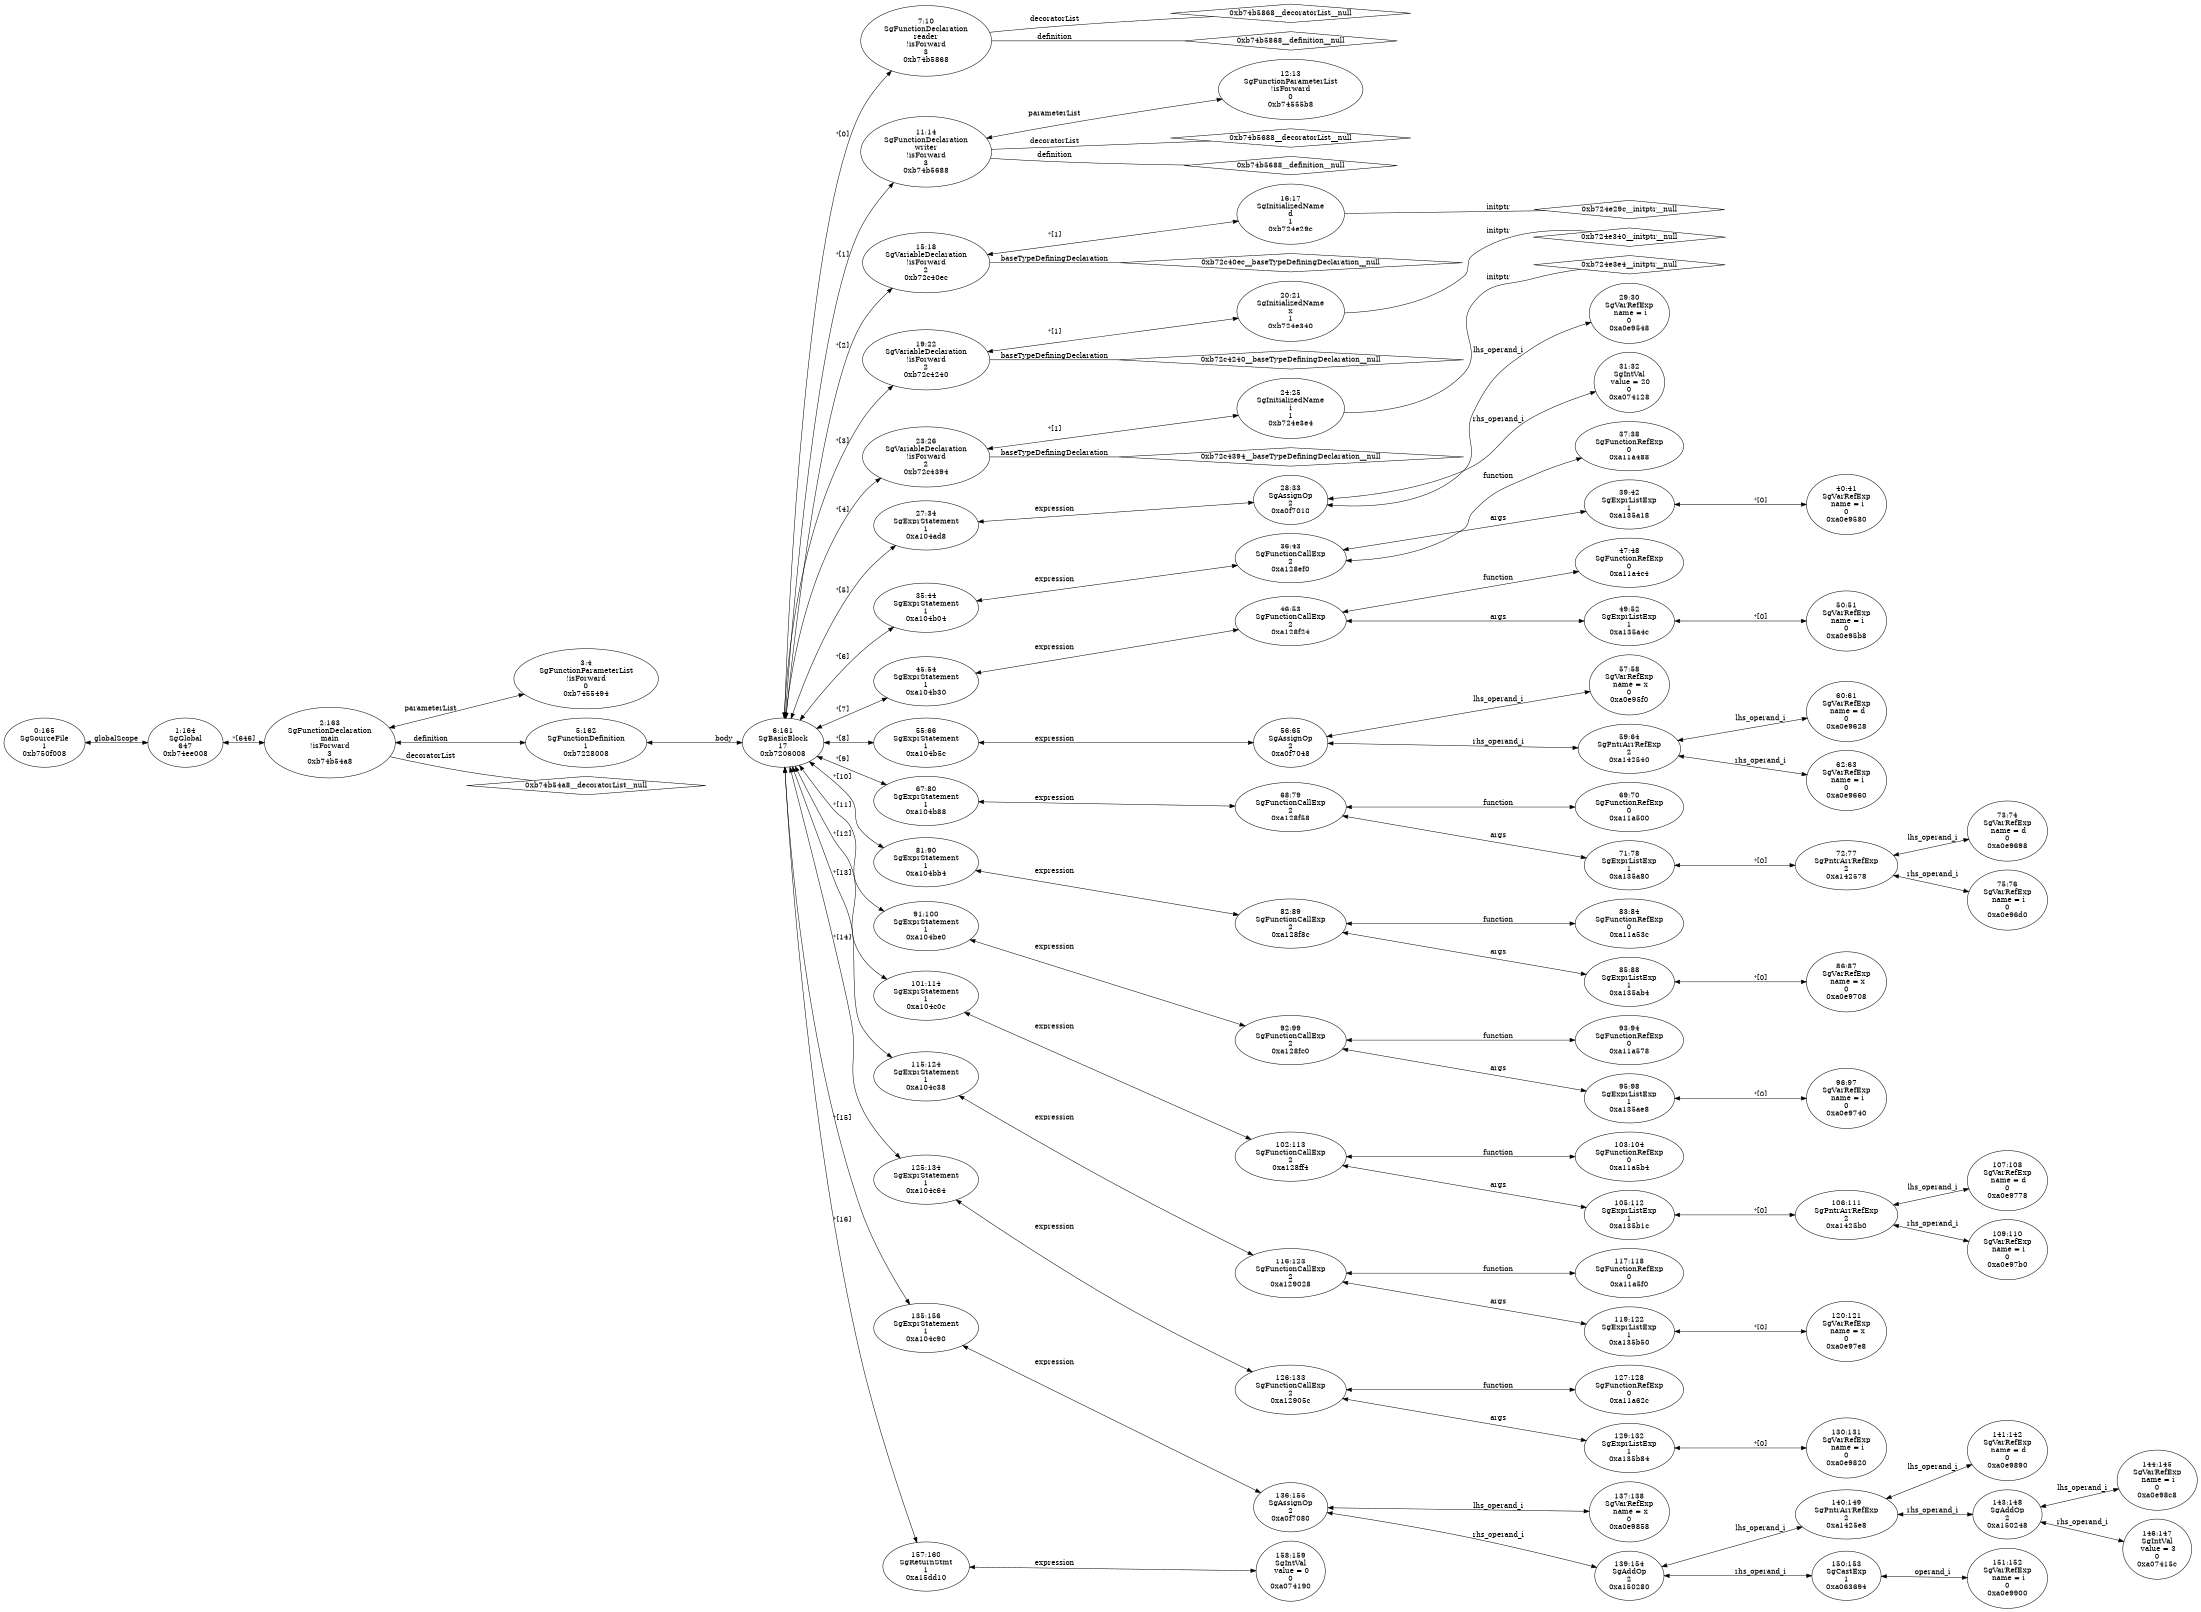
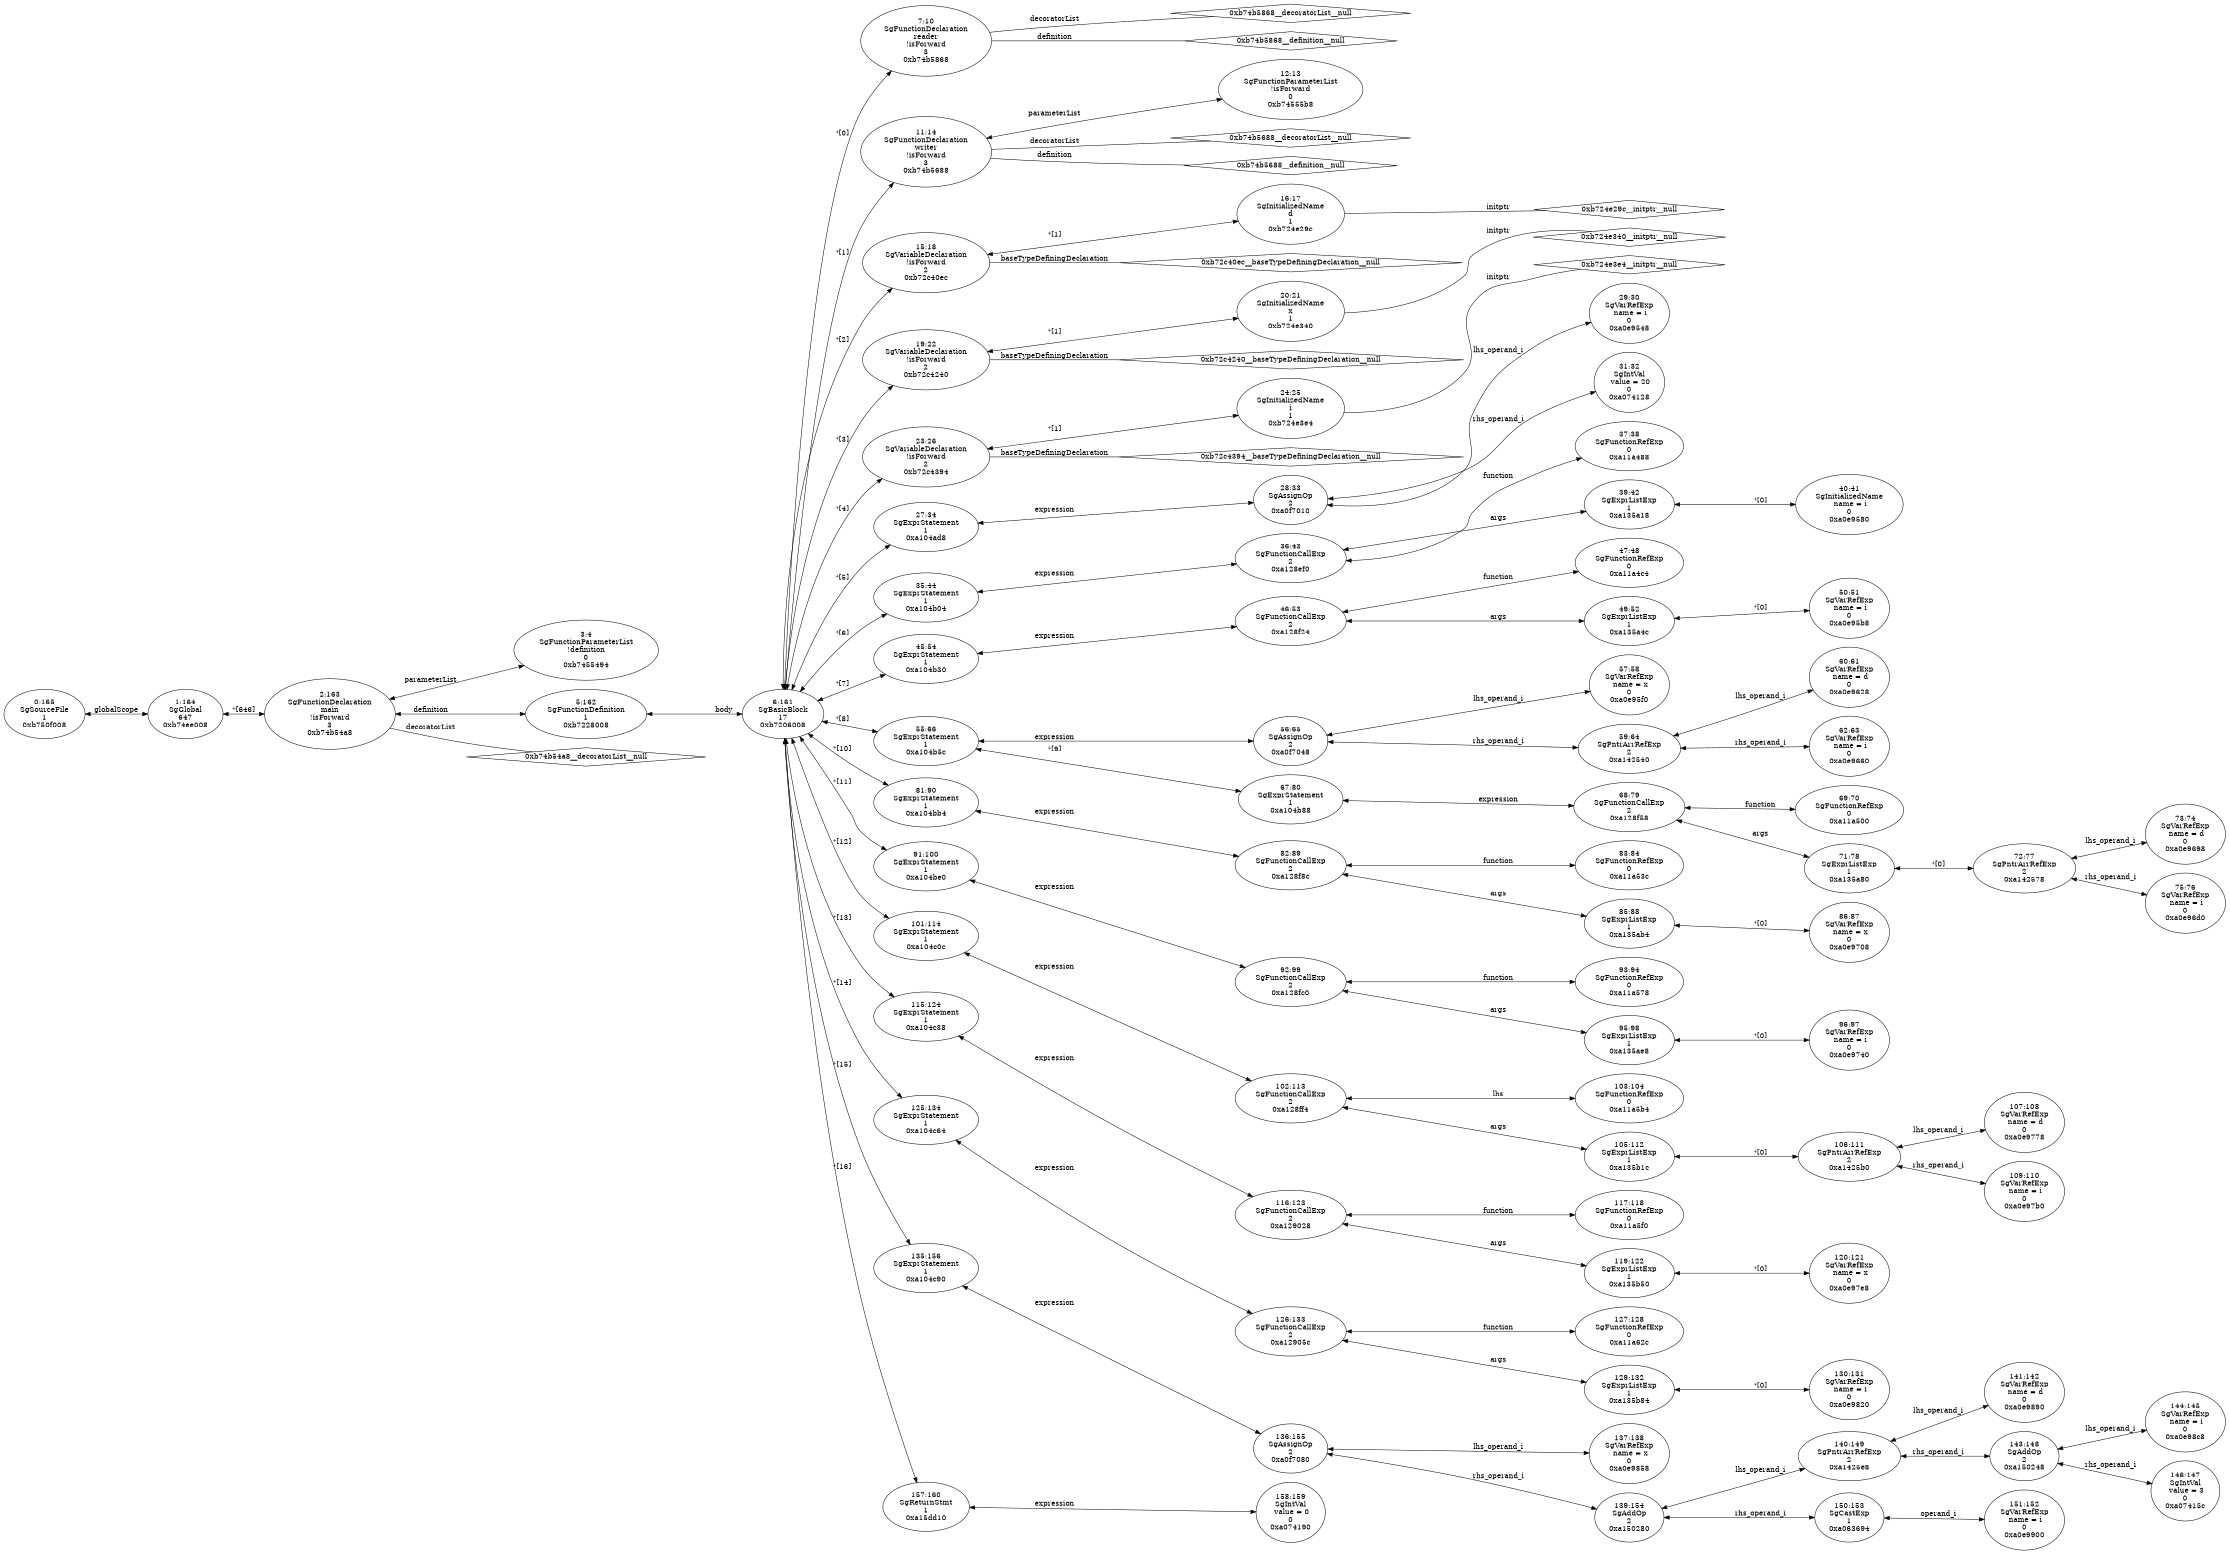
(1847, 504) -> (1849, 504)
(586, 679) -> (586, 650)
(852, 771) -> (1108, 770)
(1498, 1153) -> (1498, 1095)
